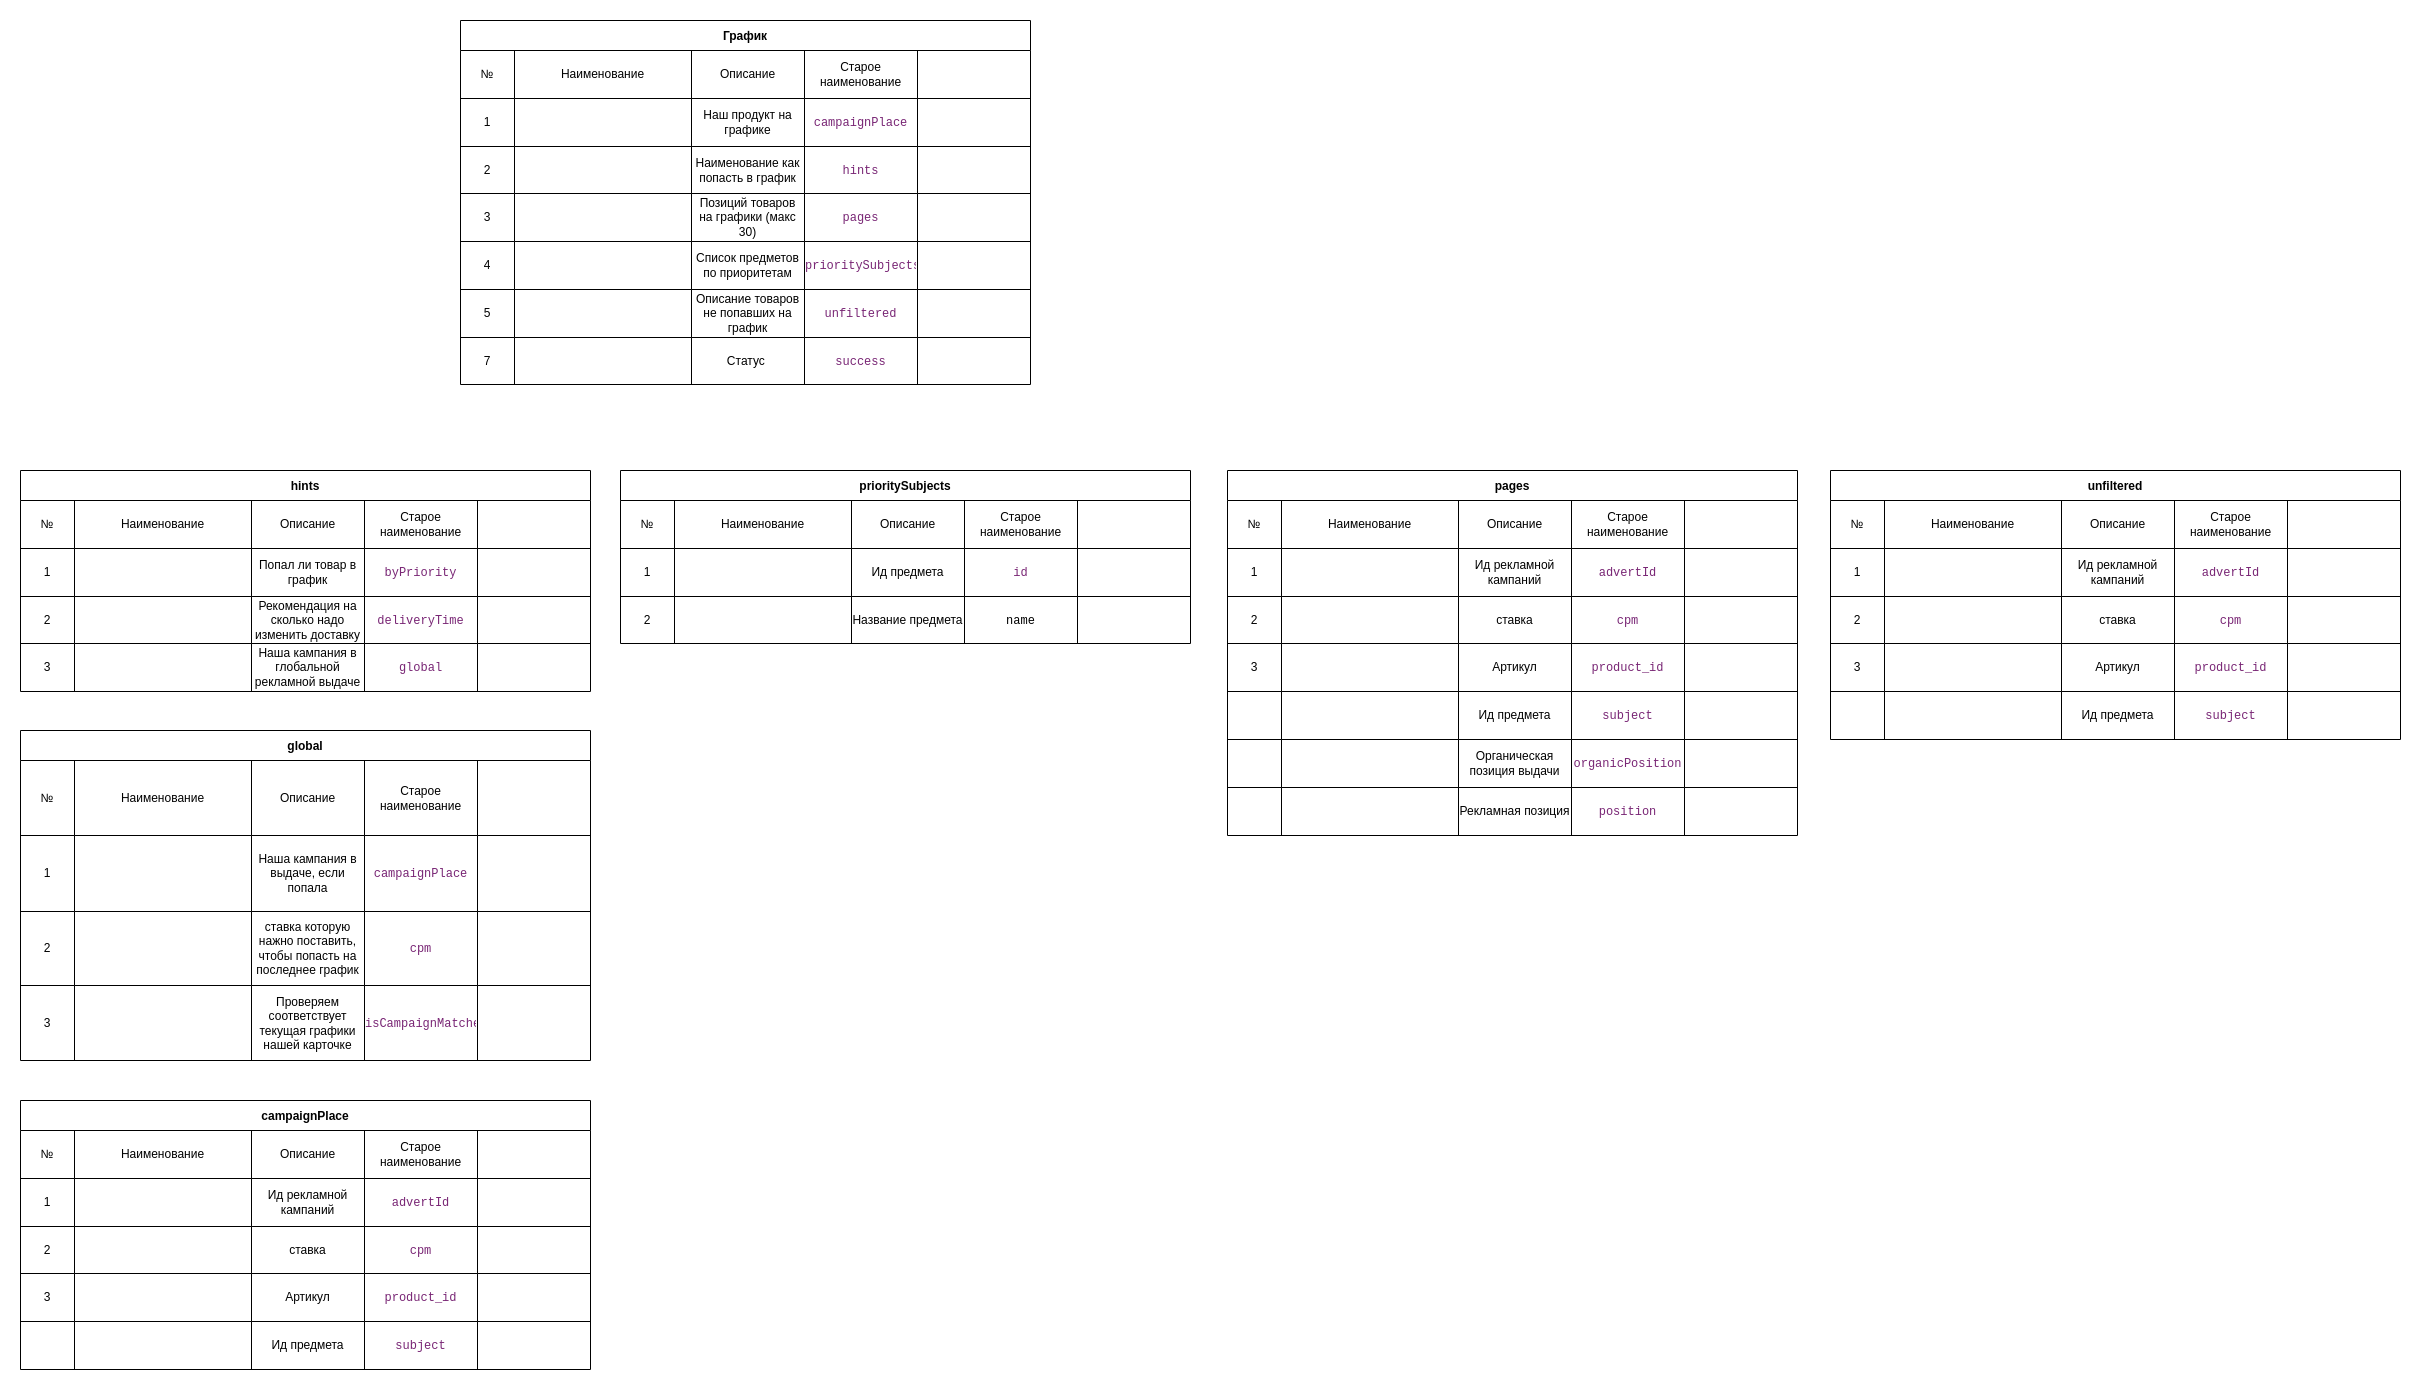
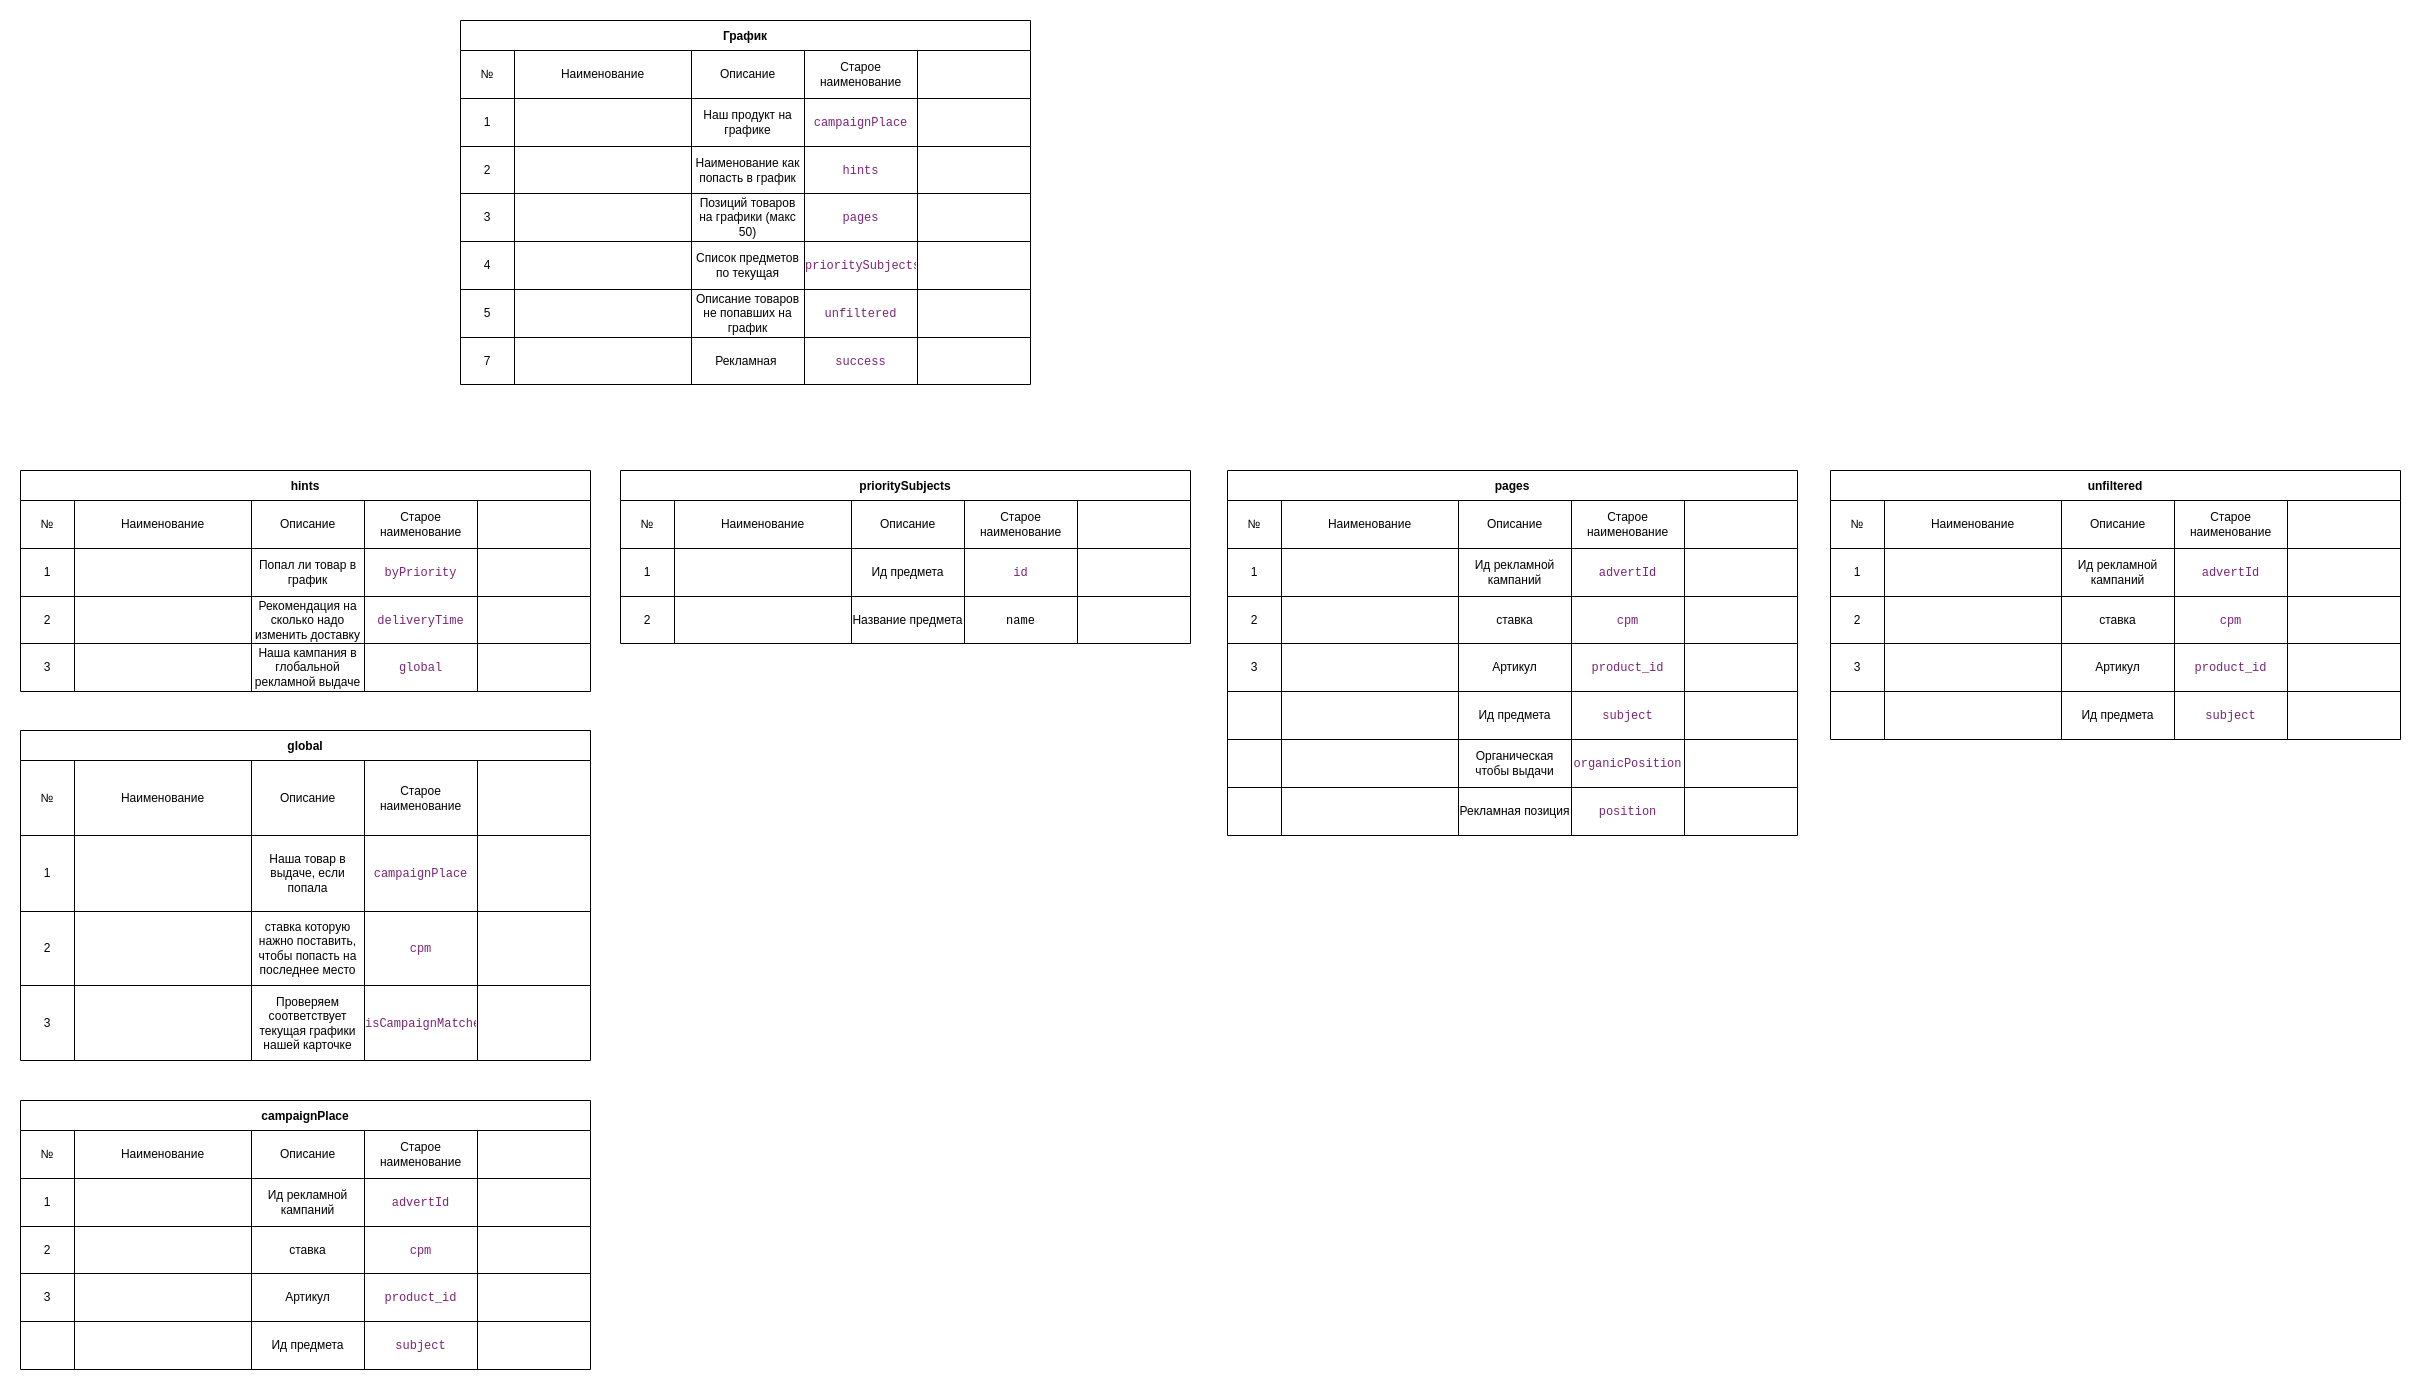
(748, 218) -> (748, 218)
(748, 266) -> (748, 266)
(748, 362) -> (748, 362)
(1515, 764) -> (1515, 764)
(308, 874) -> (308, 874)
(308, 949) -> (308, 949)
